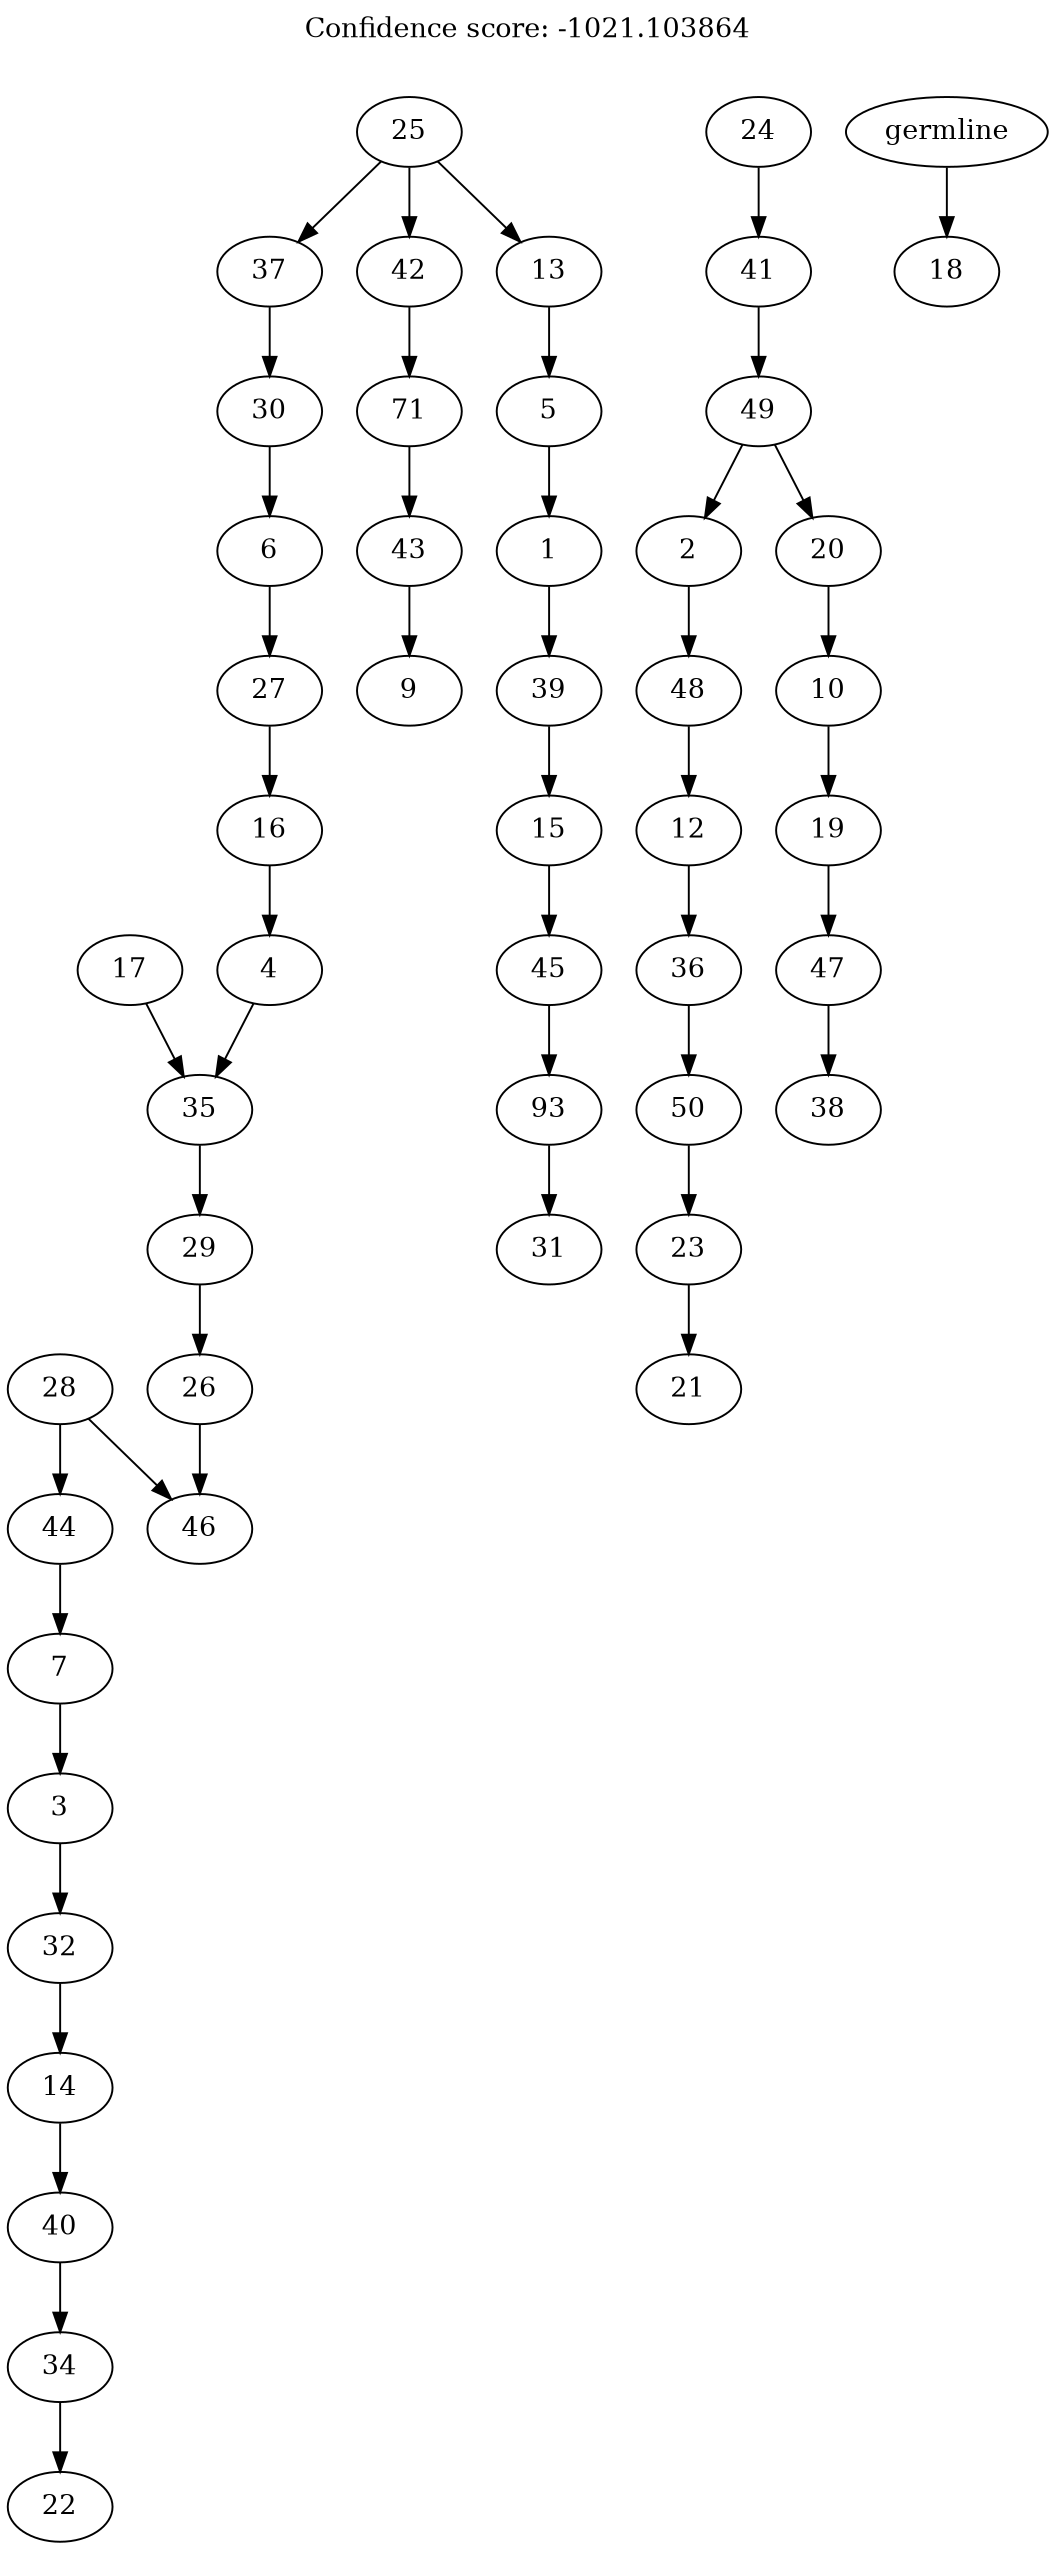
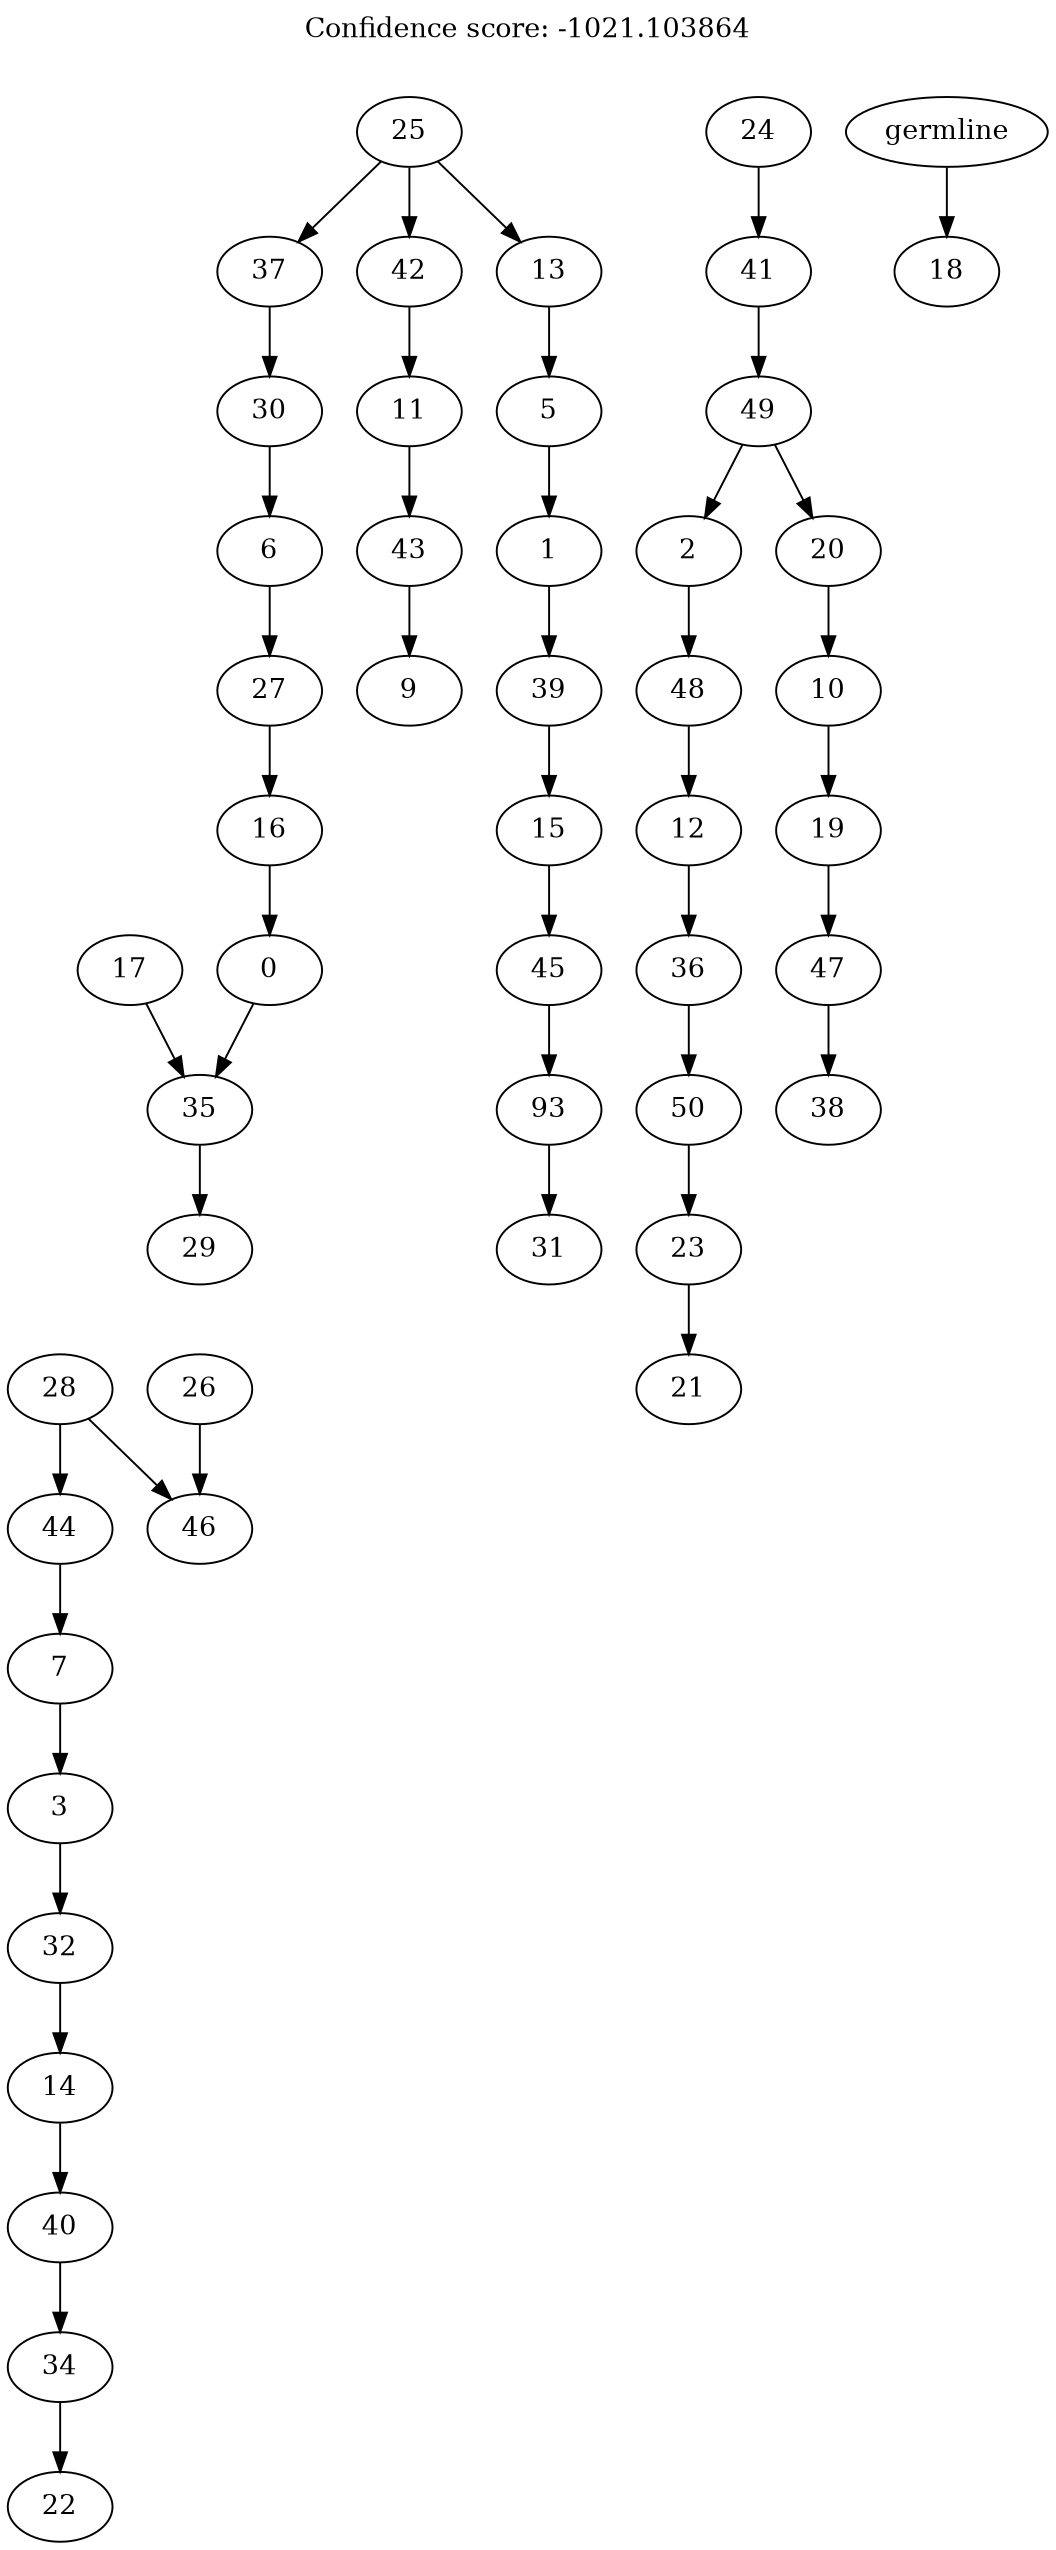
(409, 411) -> (409, 411)
(270, 970) -> (270, 970)
(200, 1310) -> none
